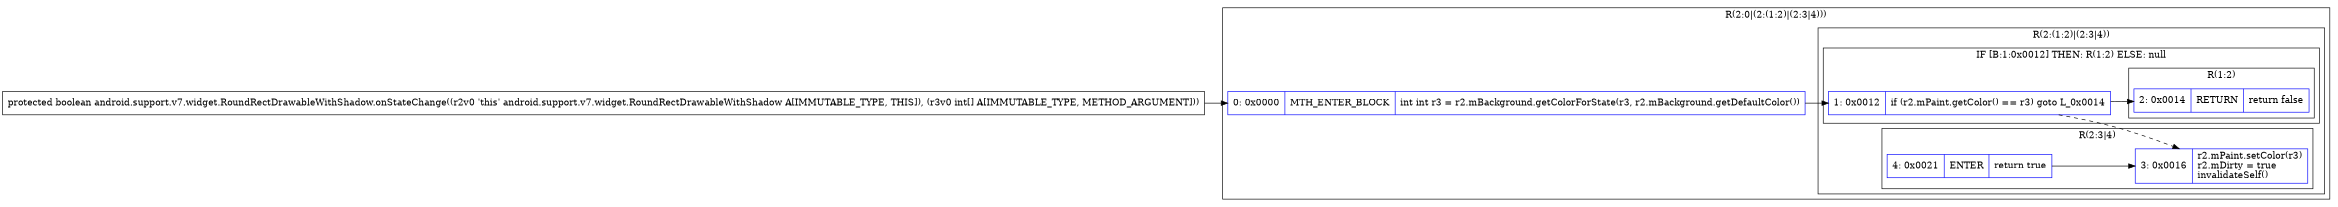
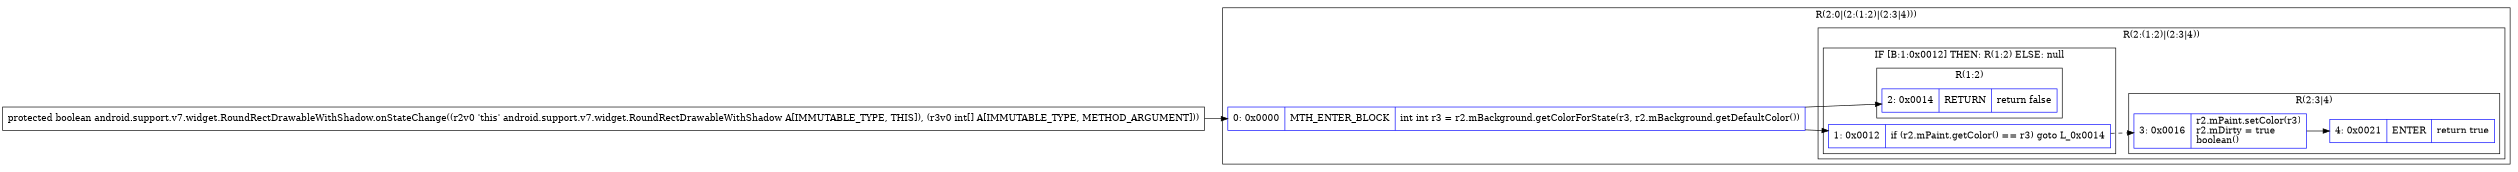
(2119, 102) -> (1840, 106)
(2090, 166) -> (2315, 131)
(2233, 175) -> (2218, 140)
